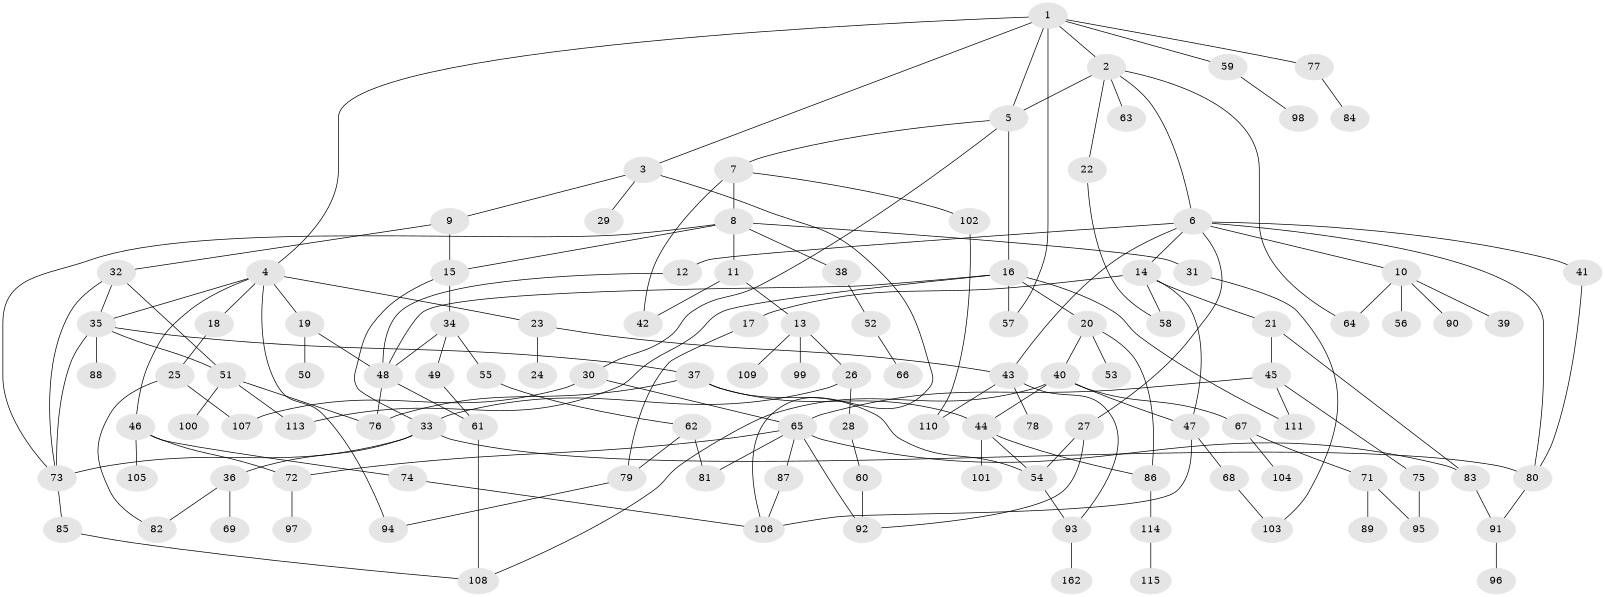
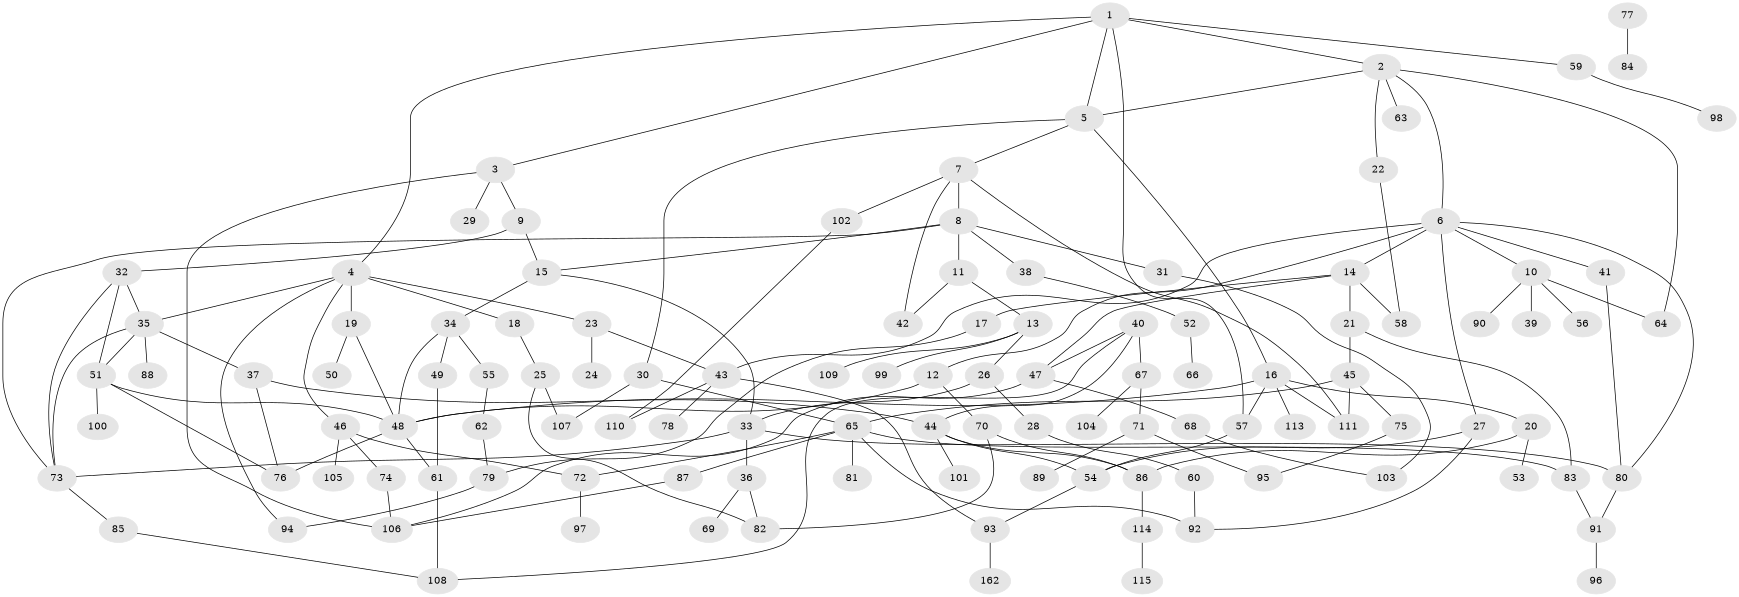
(1181, 41) -> none
none -> (1120, 277)
(1074, 350) -> none
(261, 401) -> (247, 403)
(871, 413) -> (1166, 453)
none -> (982, 427)
(697, 448) -> none
